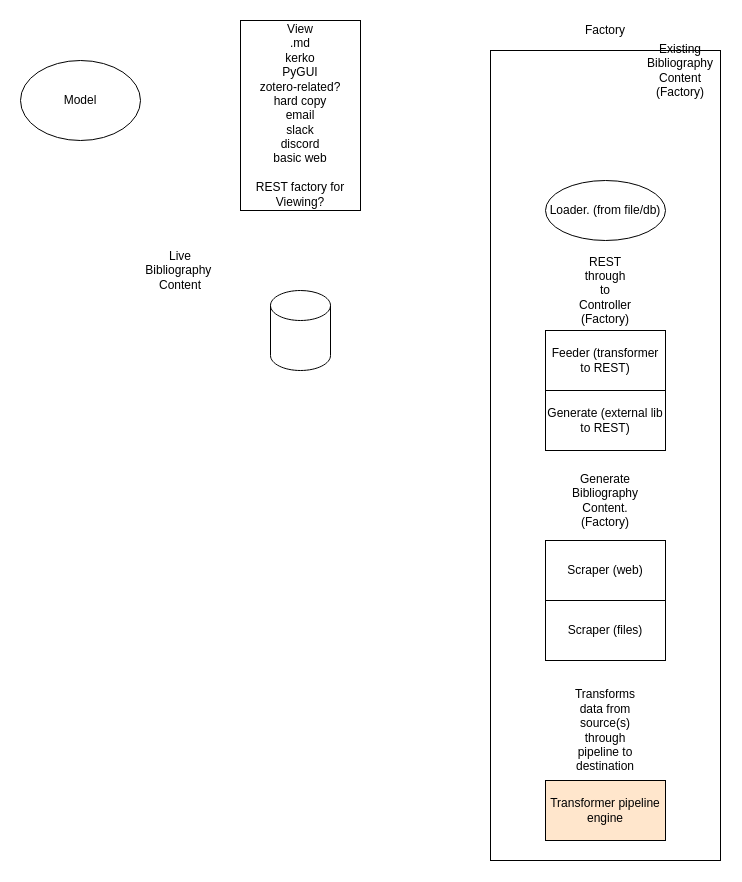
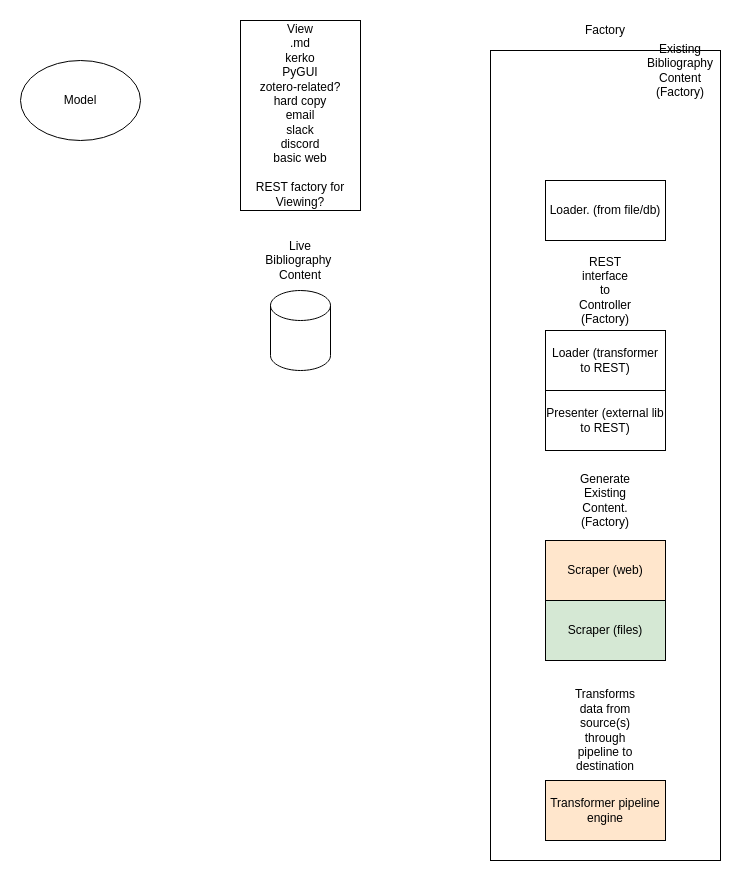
(606, 211) -> (606, 211)
(181, 271) -> (301, 261)
(606, 291) -> (606, 291)
(606, 361) -> (606, 361)
(606, 421) -> (606, 421)
(606, 501) -> (606, 501)
(606, 571) -> (606, 571)
(606, 631) -> (606, 631)
